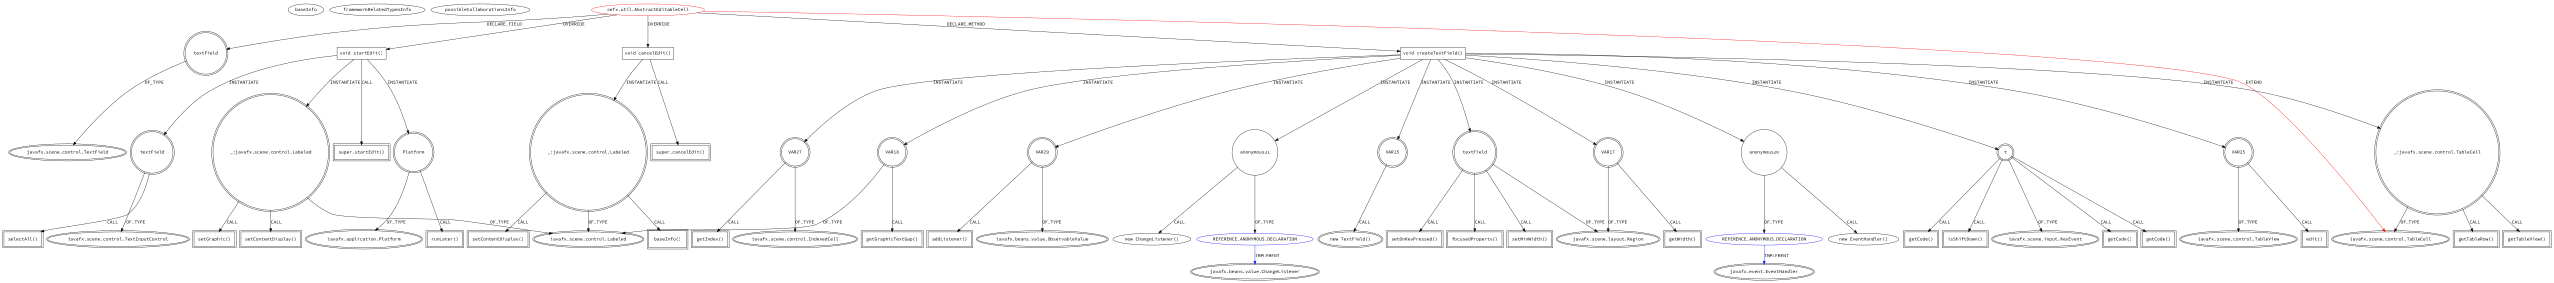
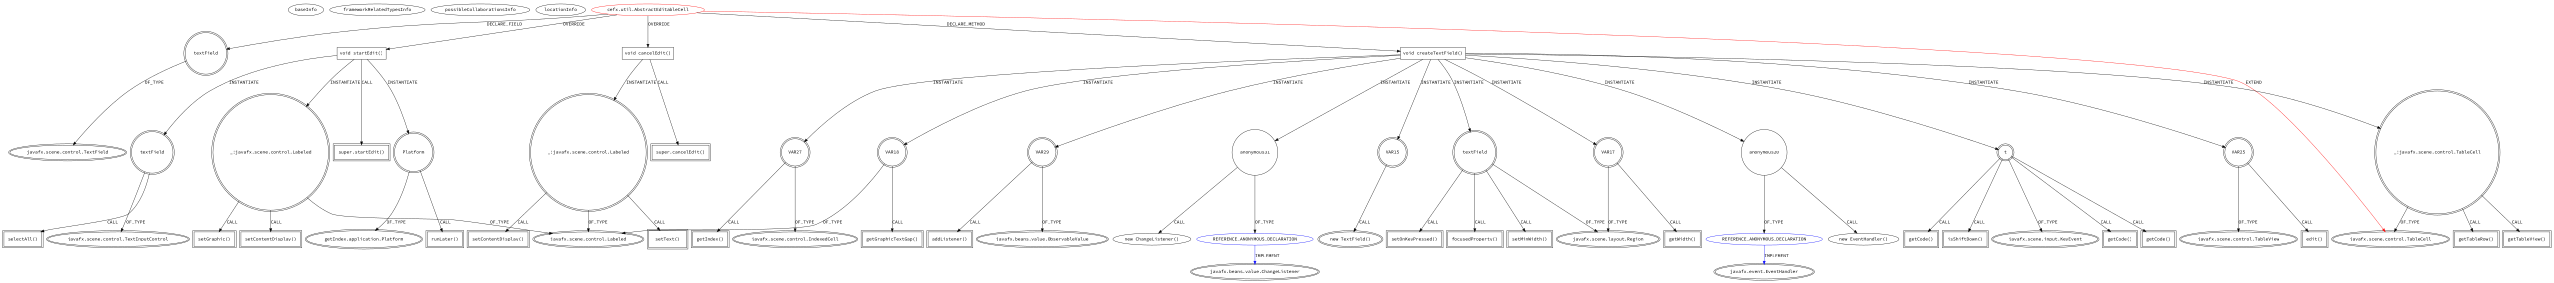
none -> (561, 10)
(364, 239) -> (364, 239)
(668, 239) -> (668, 239)
